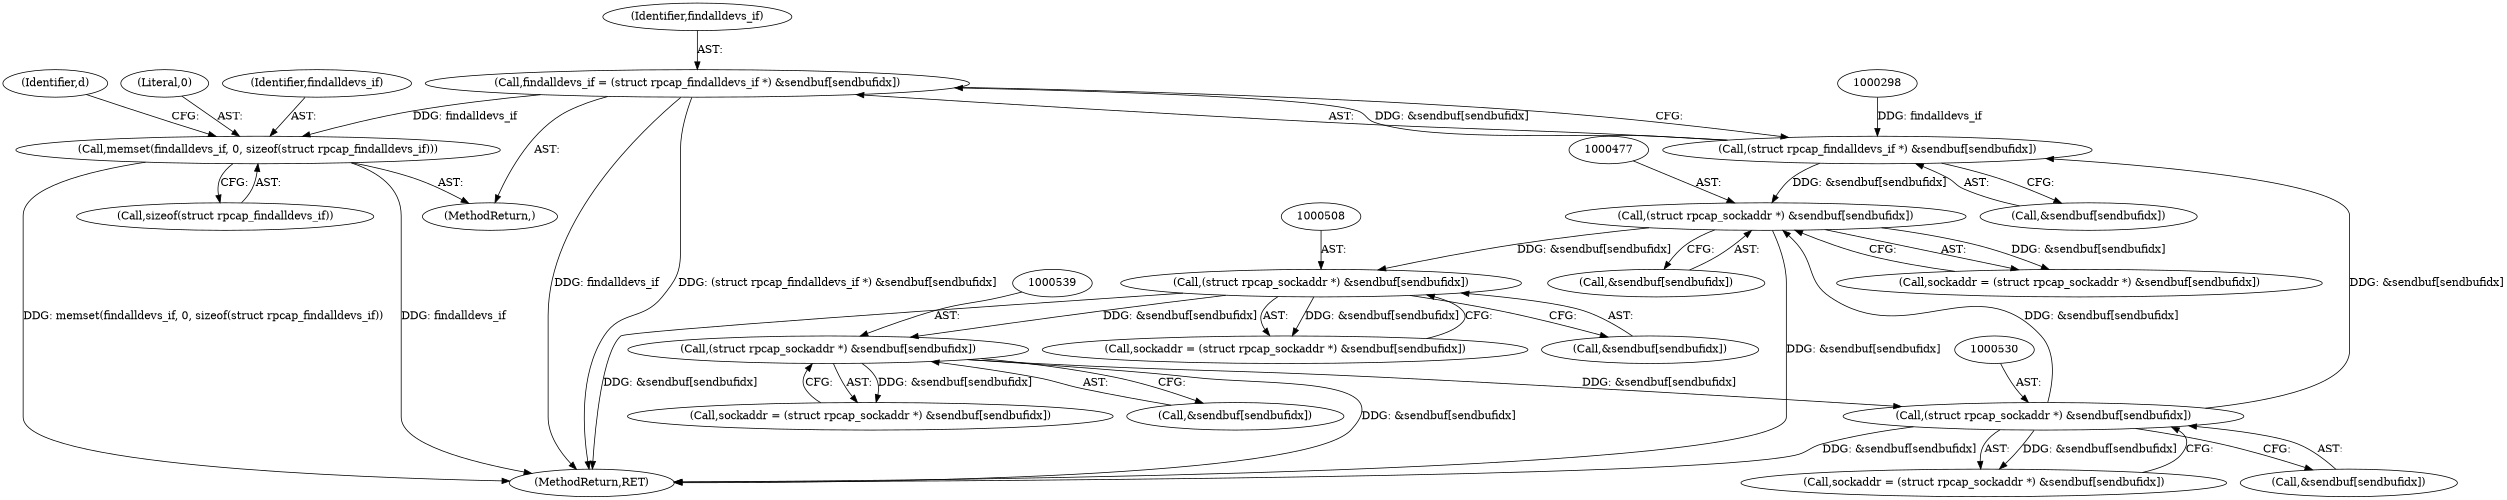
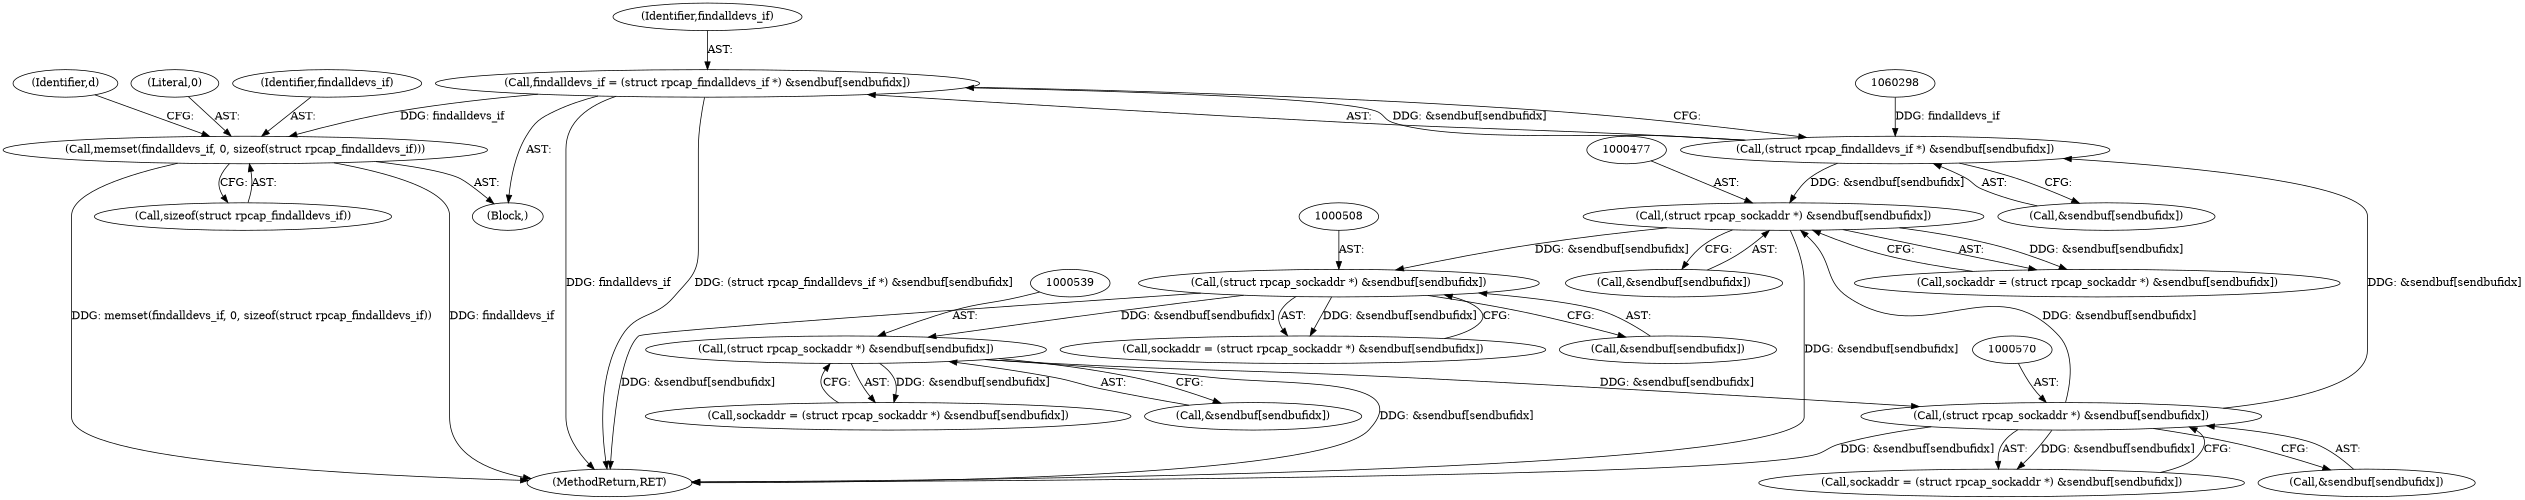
(1877, 83) -> (1895, 83)
(490, 217) -> (508, 217)
(1994, 350) -> (2012, 350)
